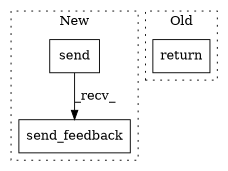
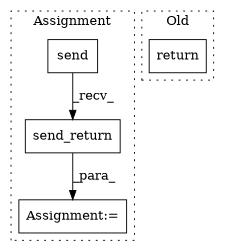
(75, 22) -> (73, 22)
(75, 136) -> (73, 136)
none -> (73, 216)
